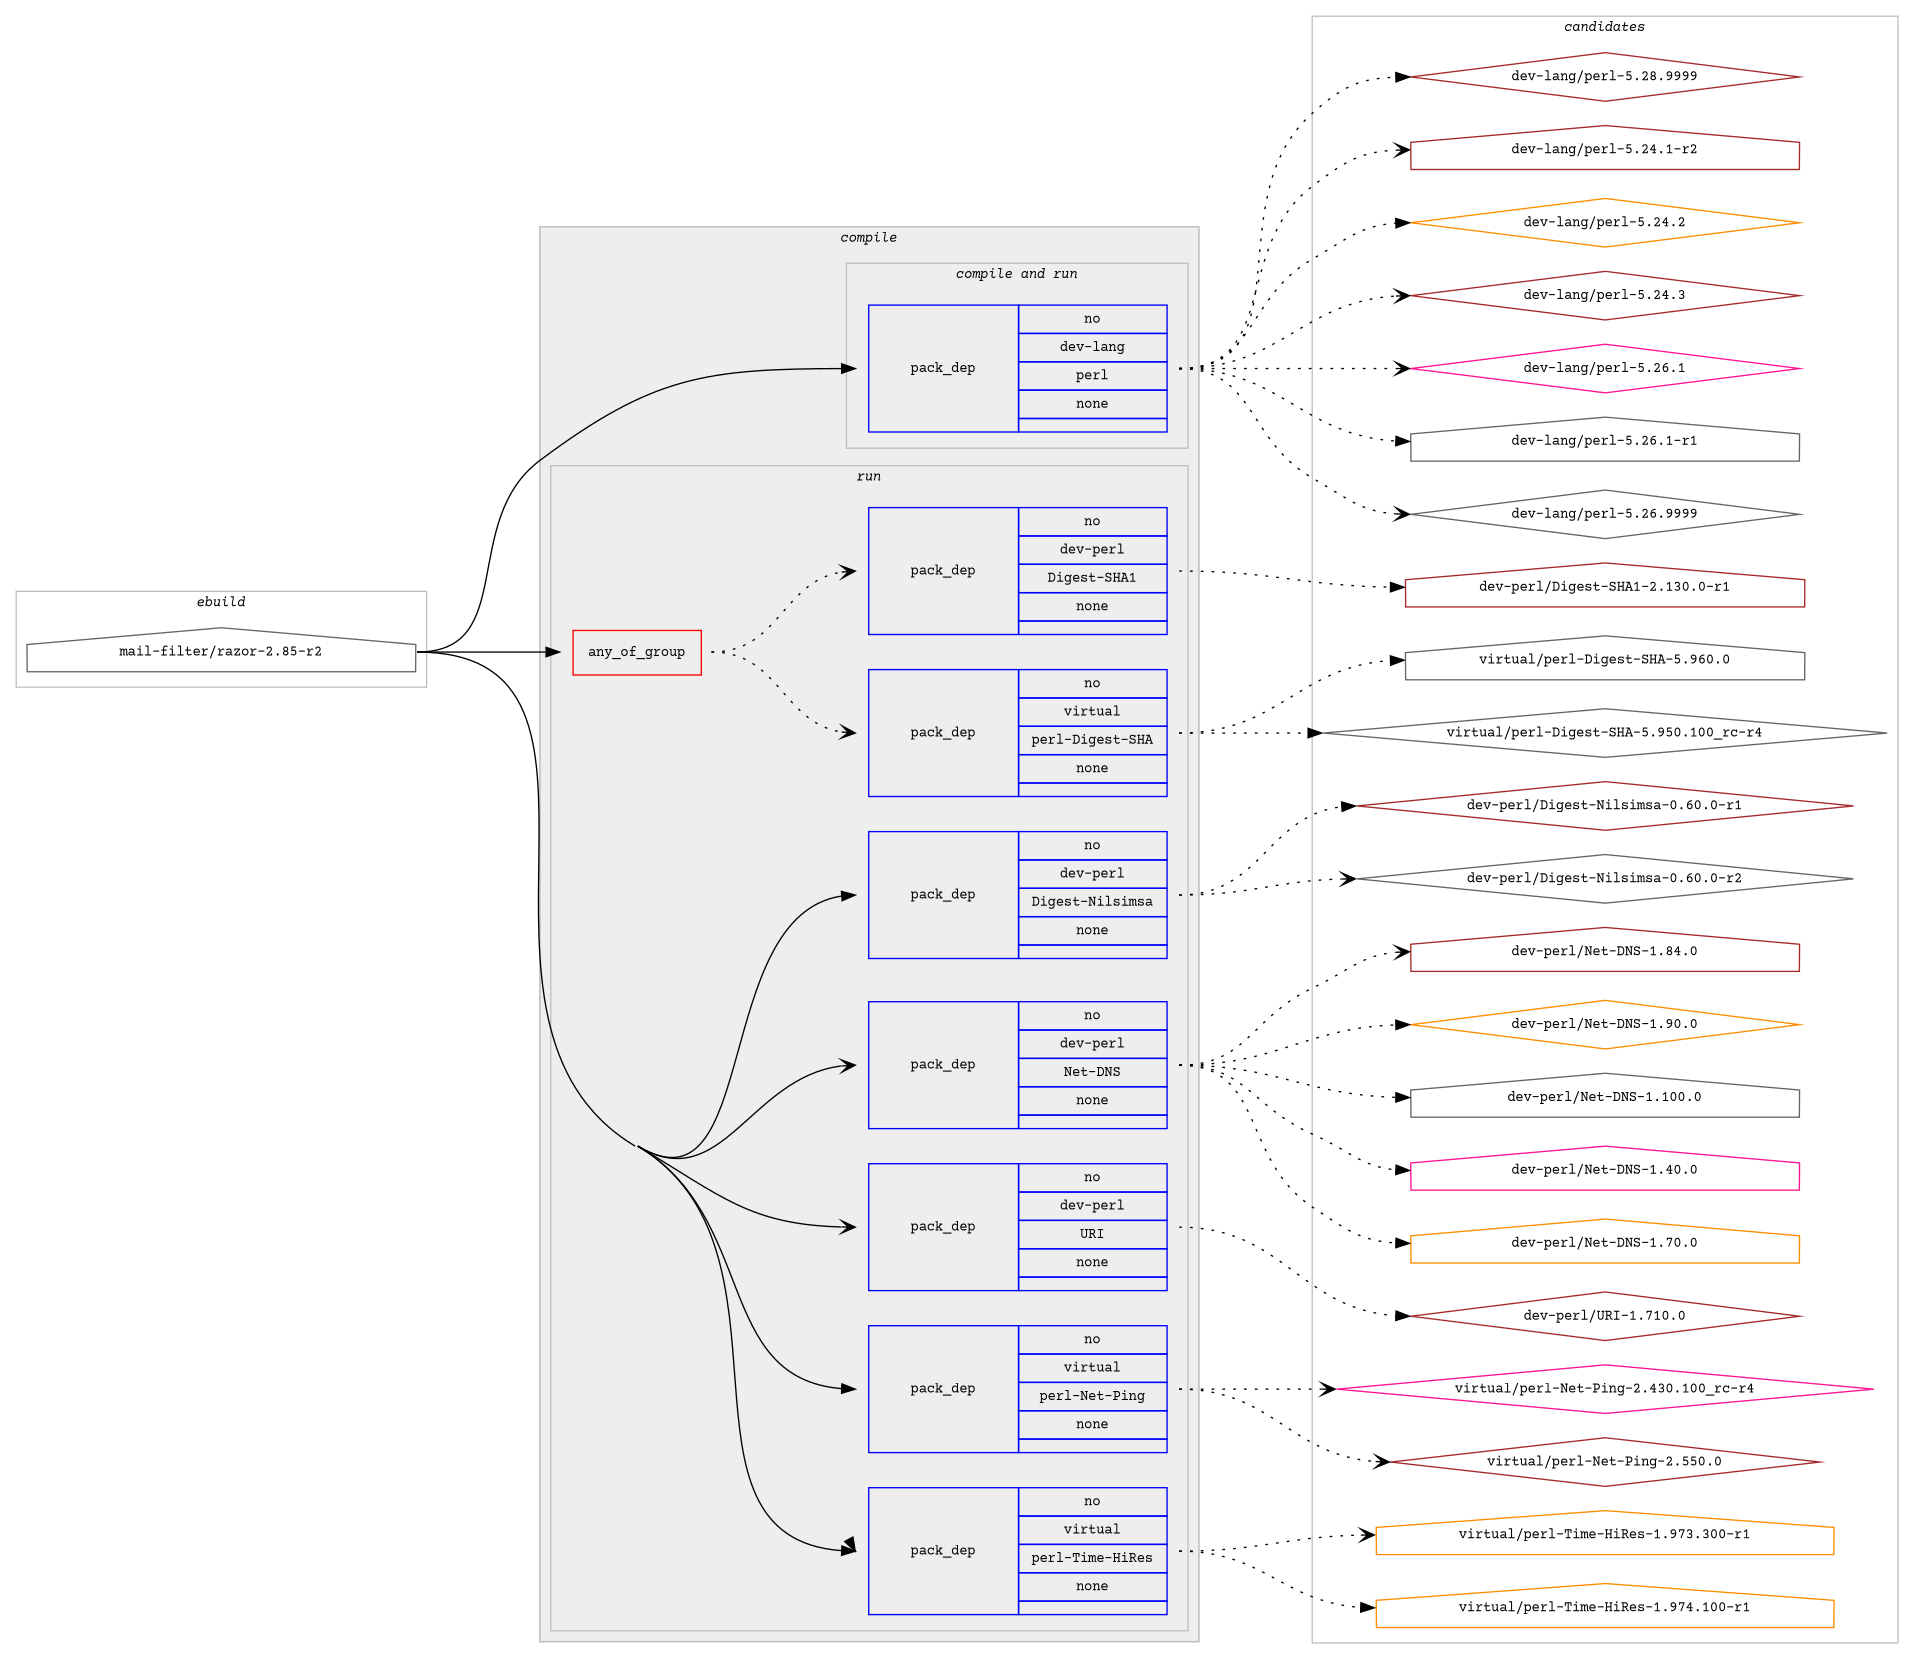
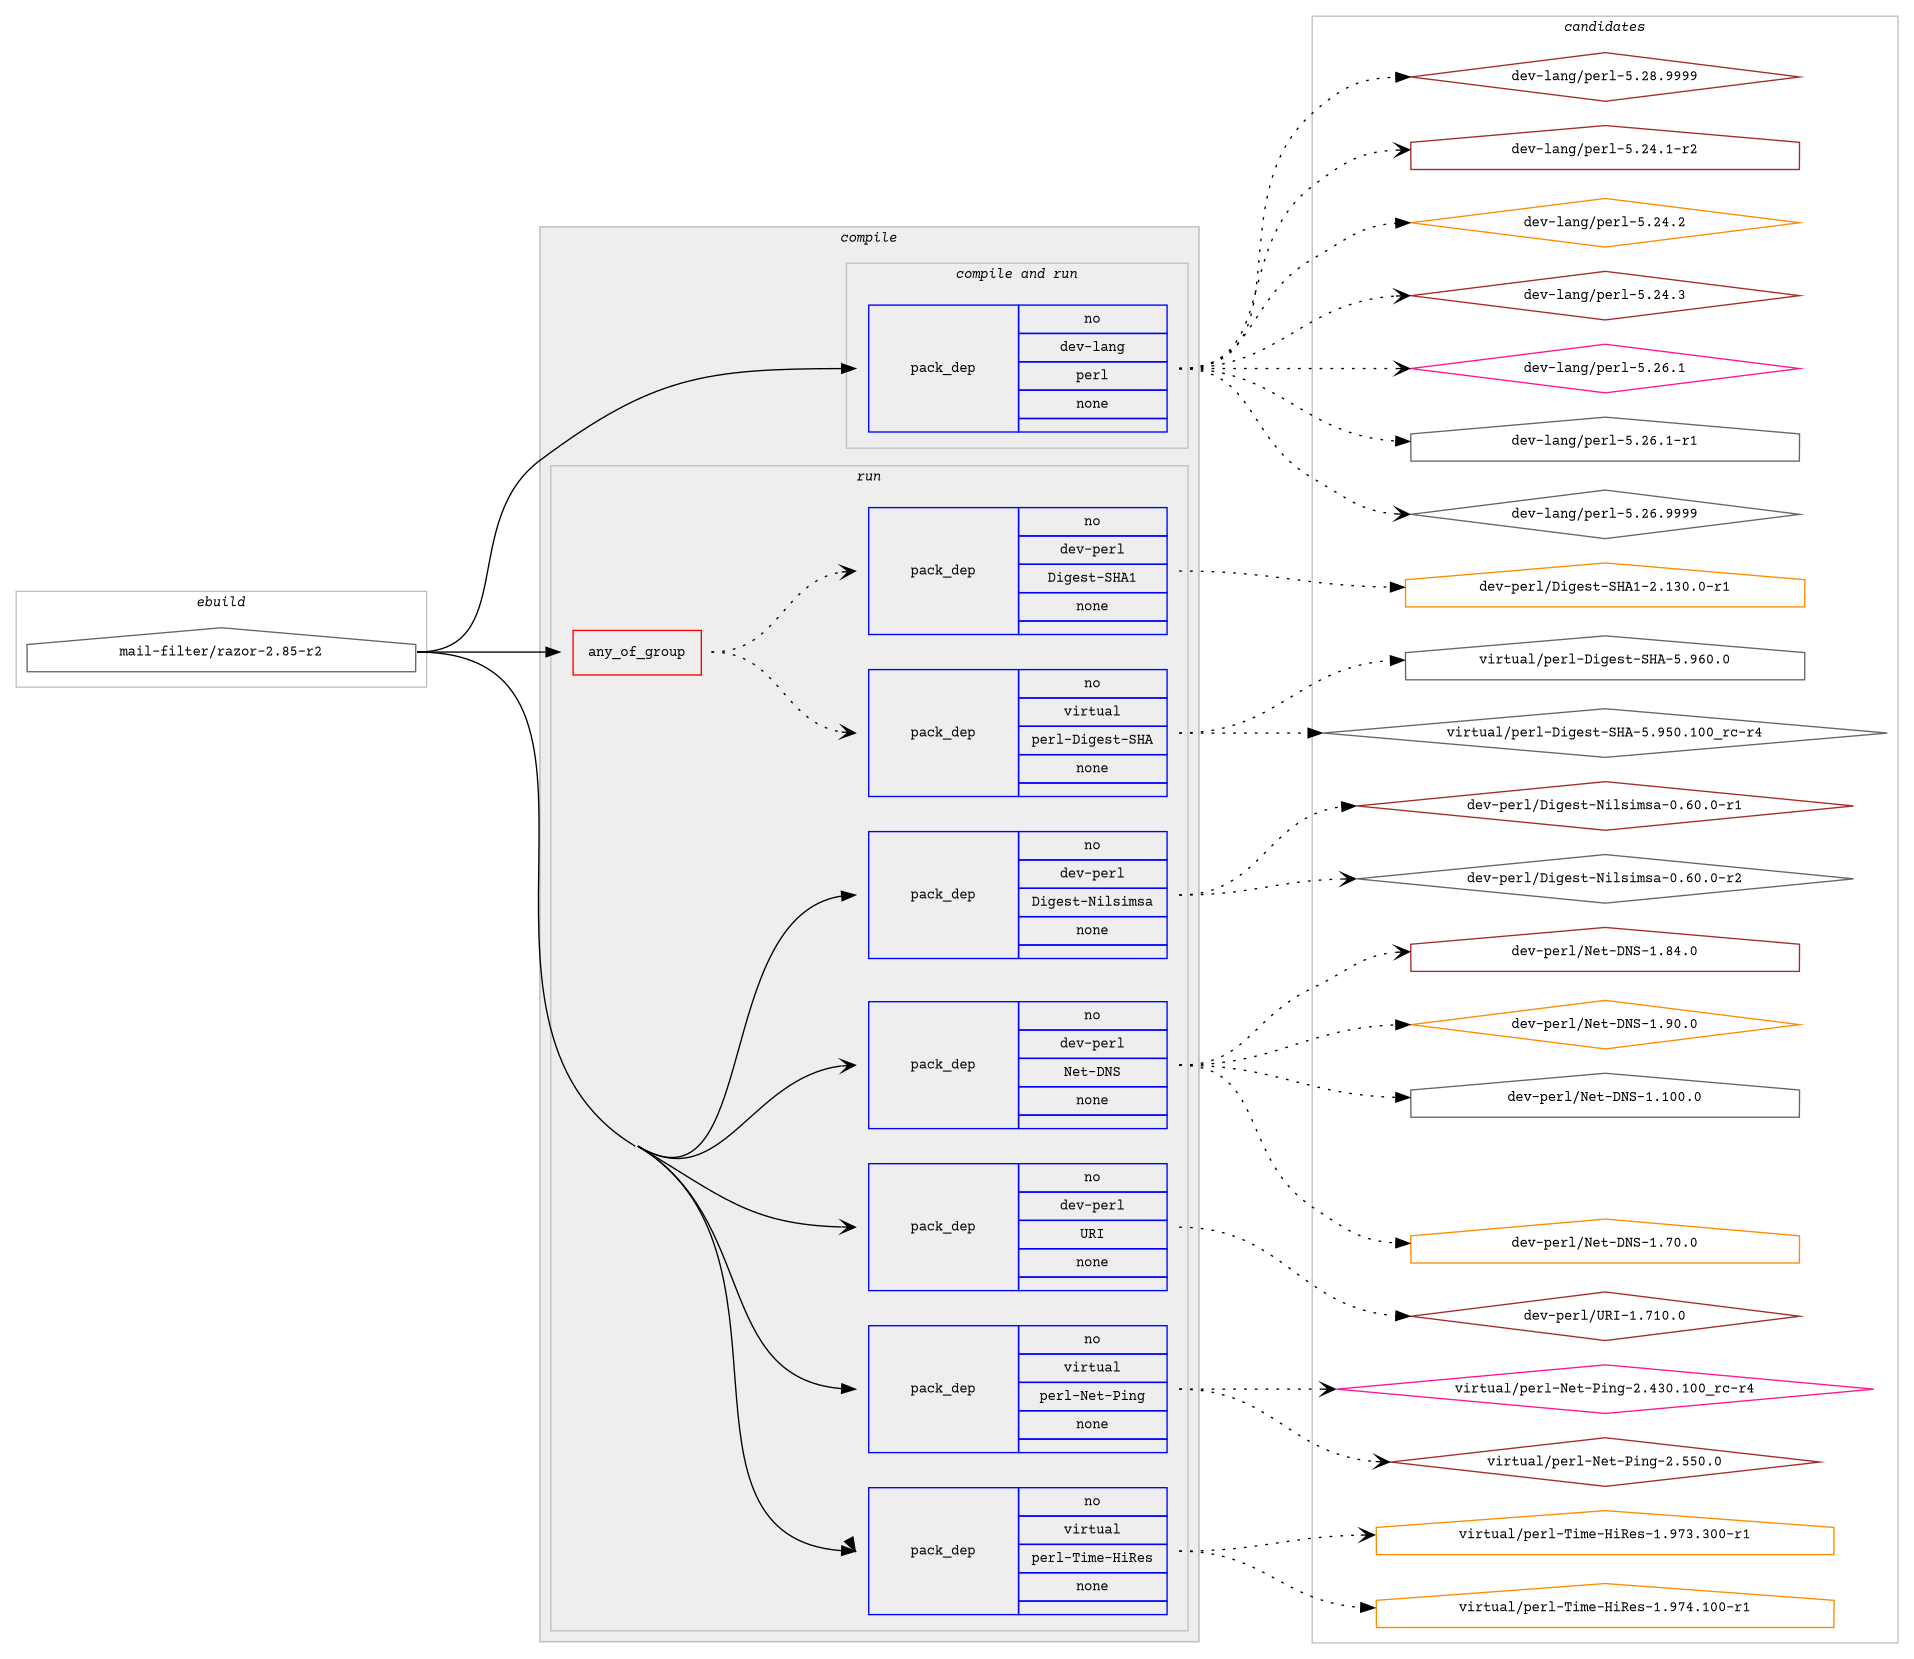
(1605, 587) -> (1605, 587)
(1605, 1170) -> none
